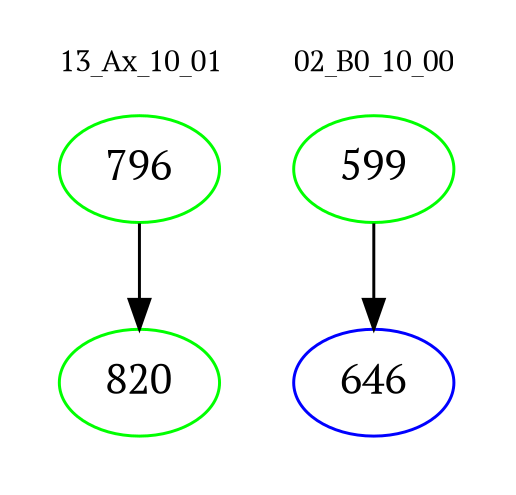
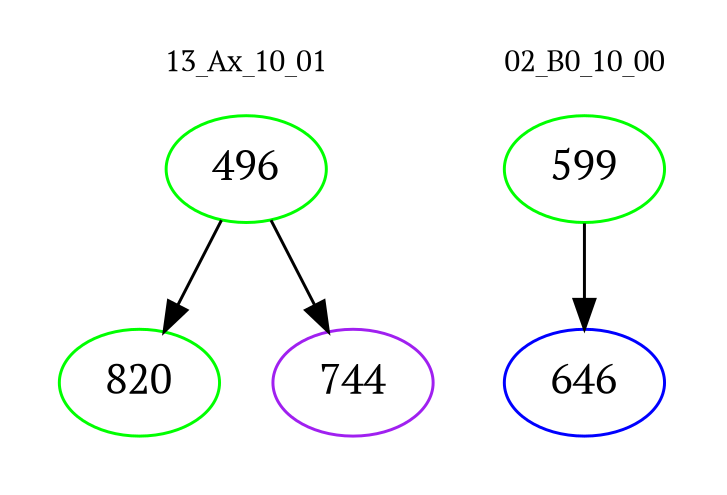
(139, 169) -> (246, 169)
none -> (353, 383)
